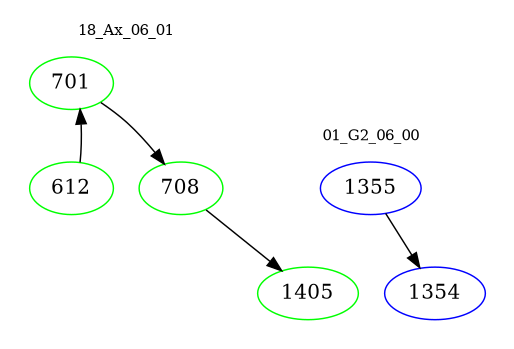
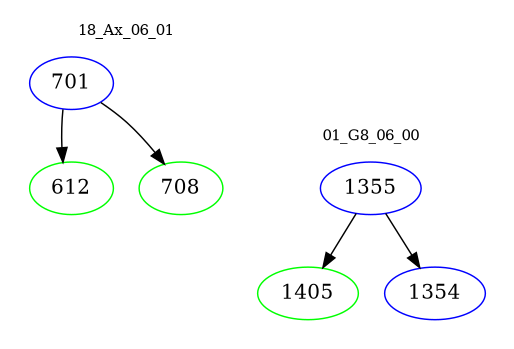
(72, 83) -> (72, 83)
(371, 136) -> (371, 136)
(81, 143) -> (62, 128)
(238, 236) -> (343, 234)
